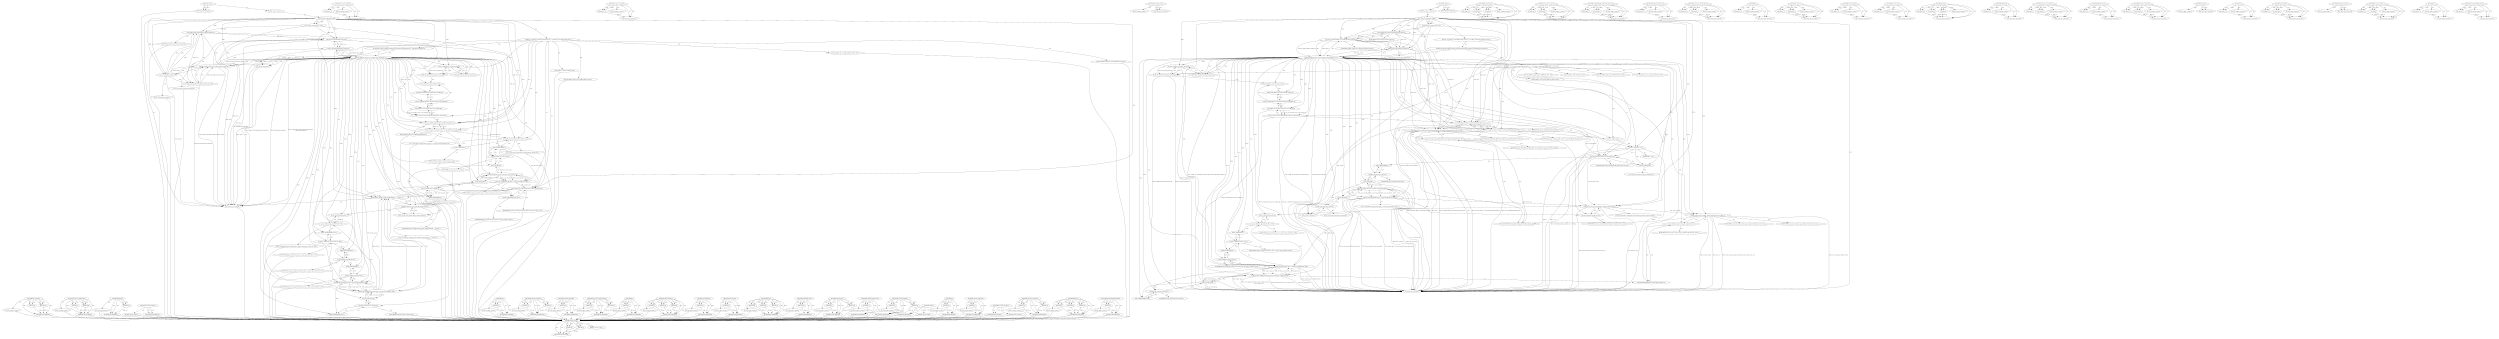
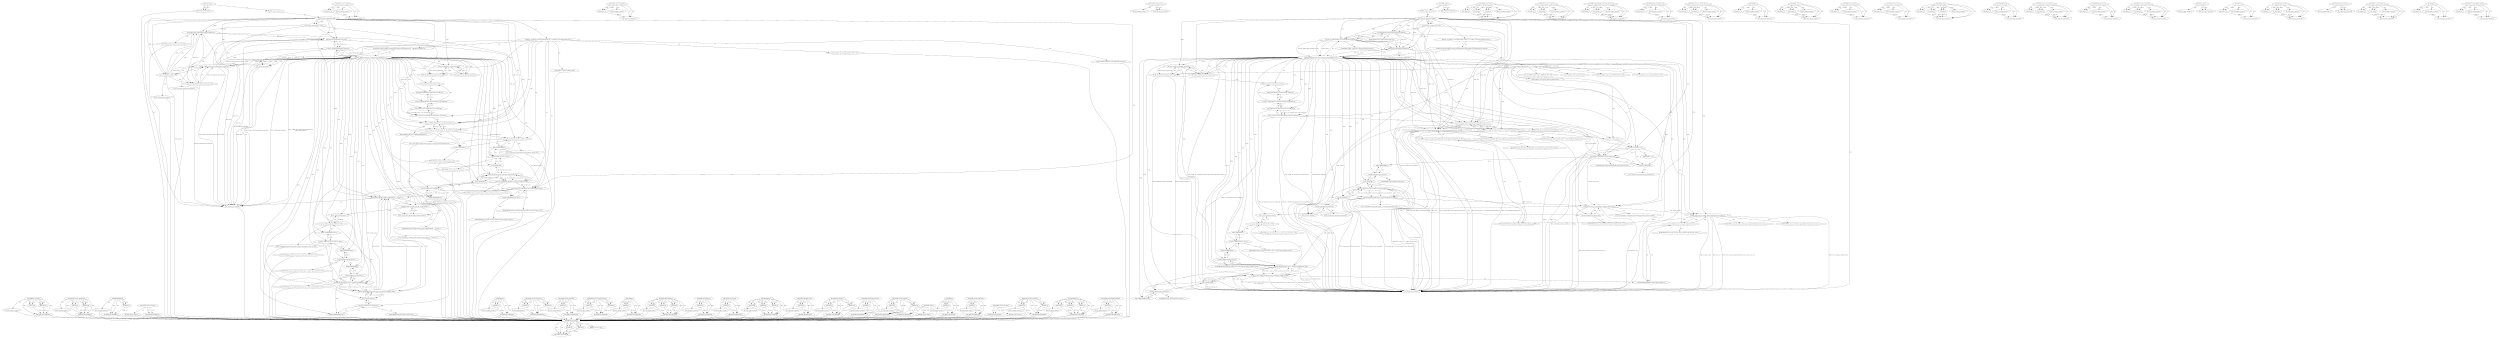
(578, 79) -> none
